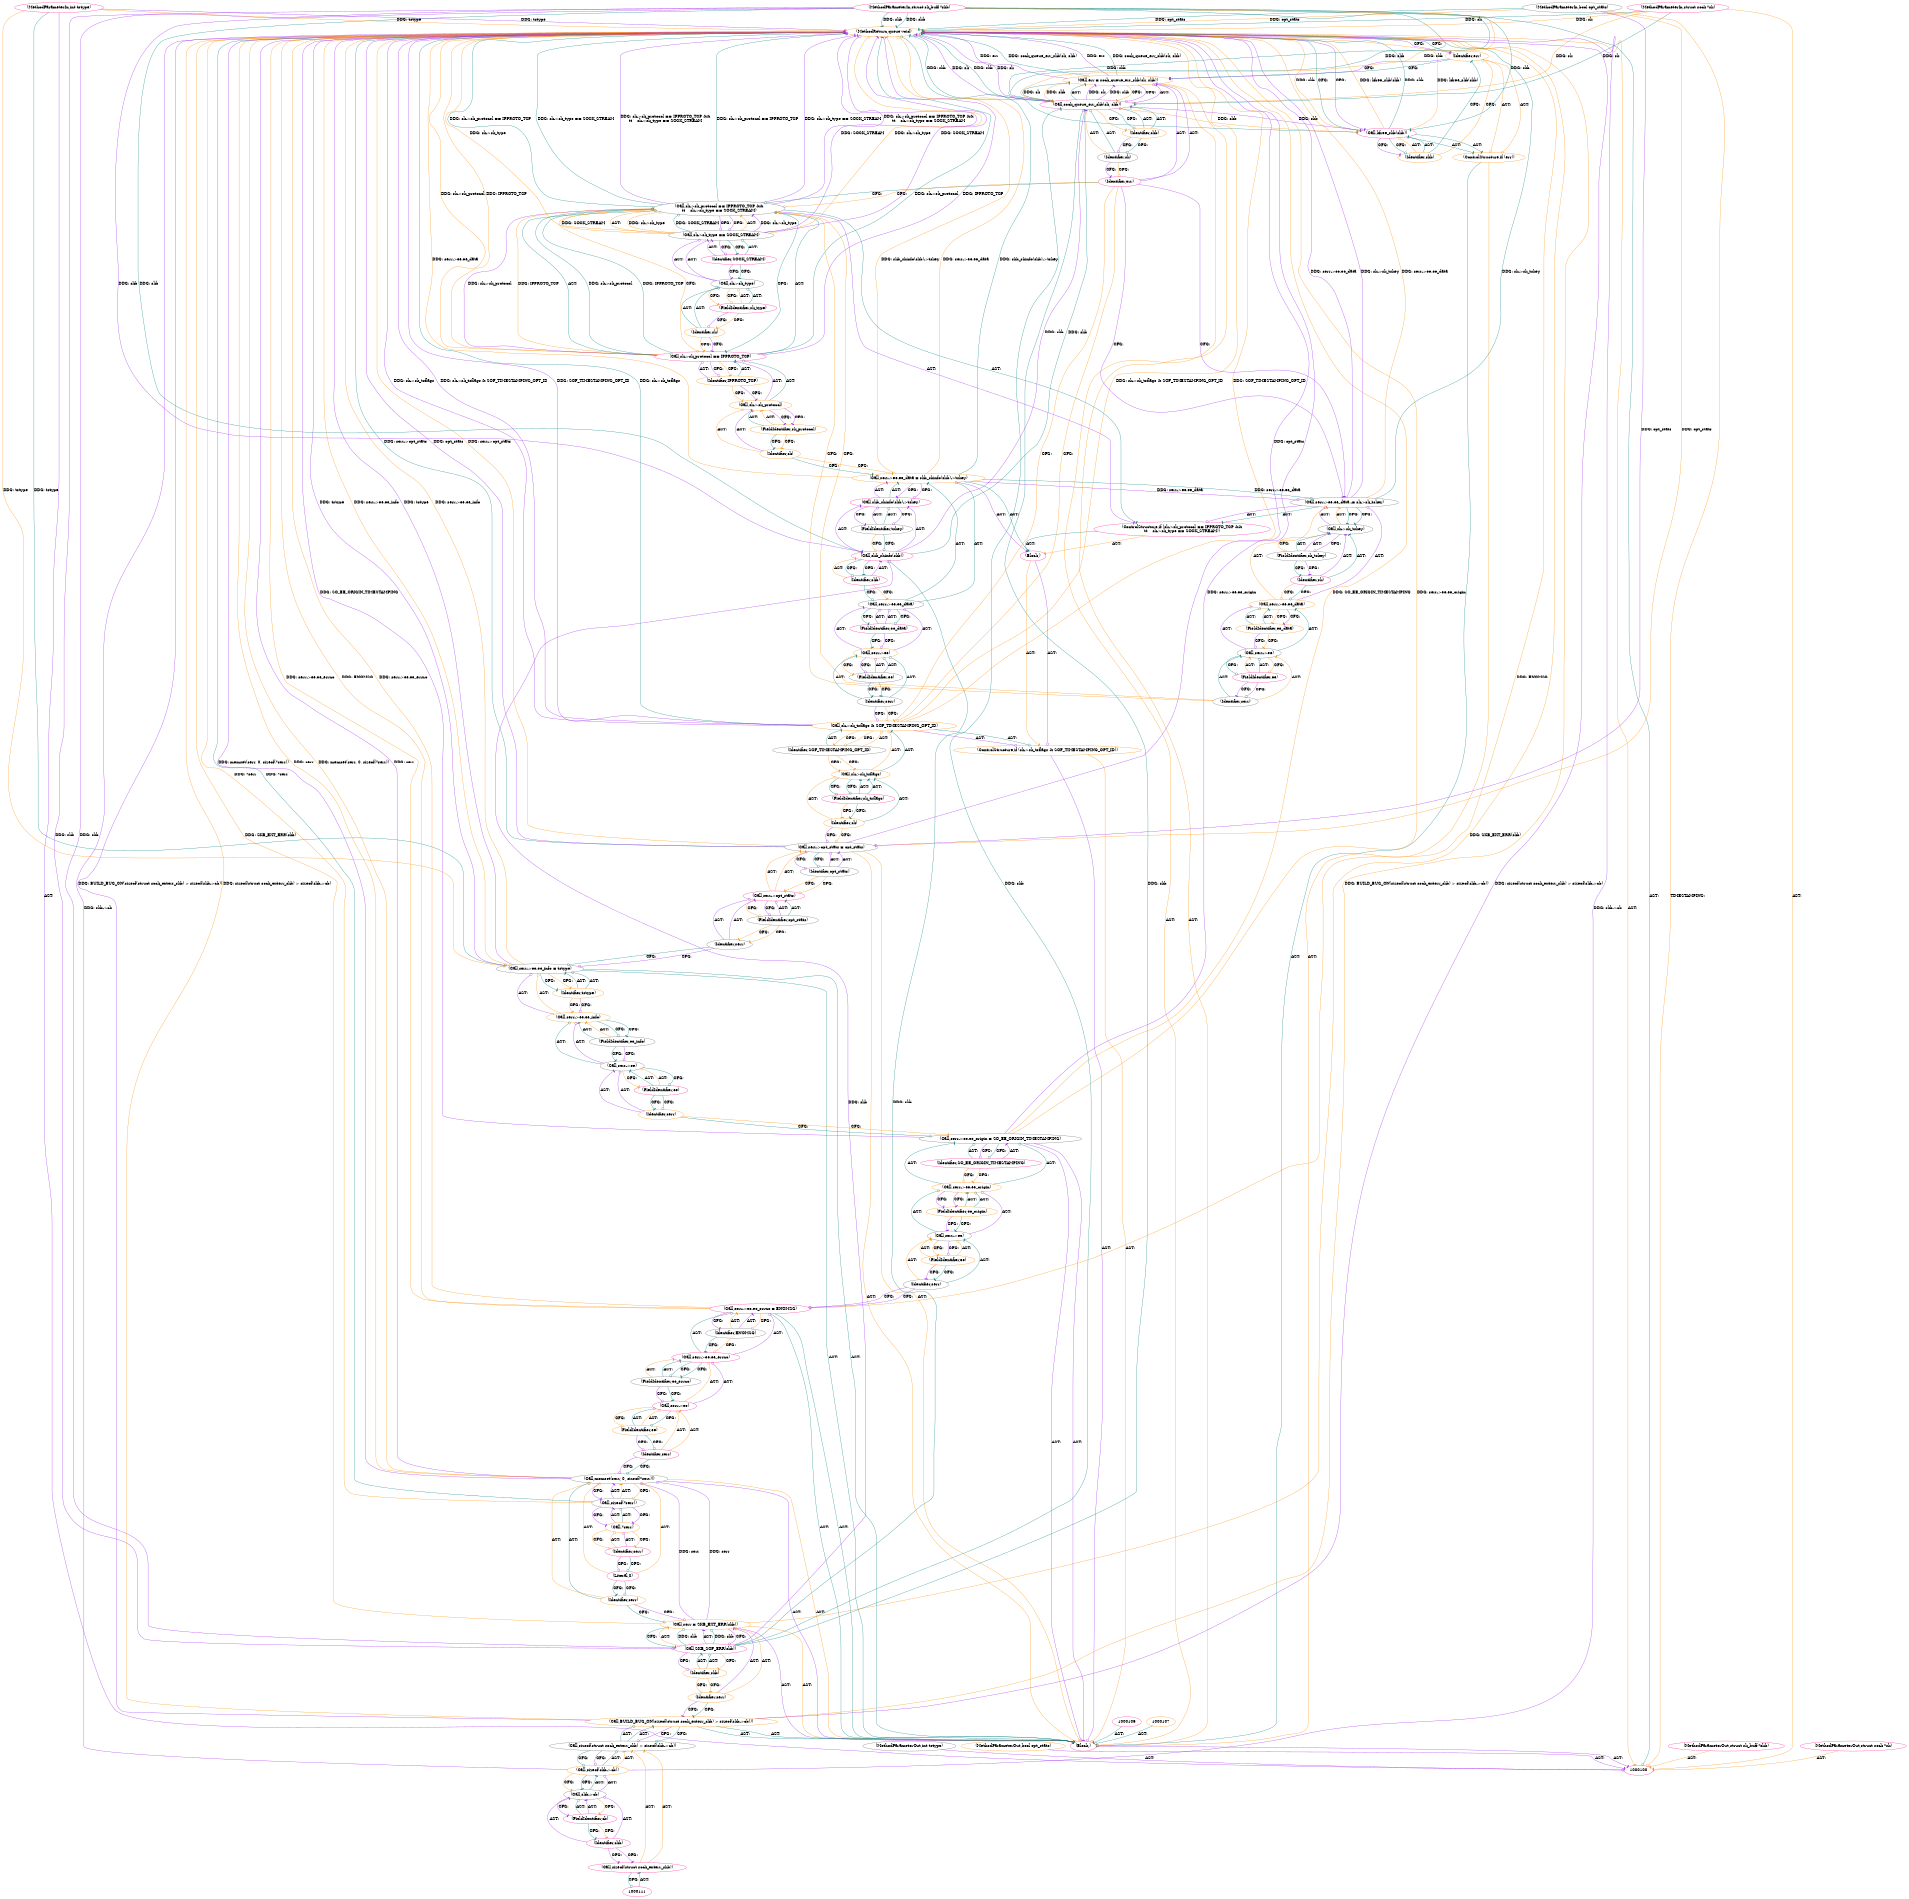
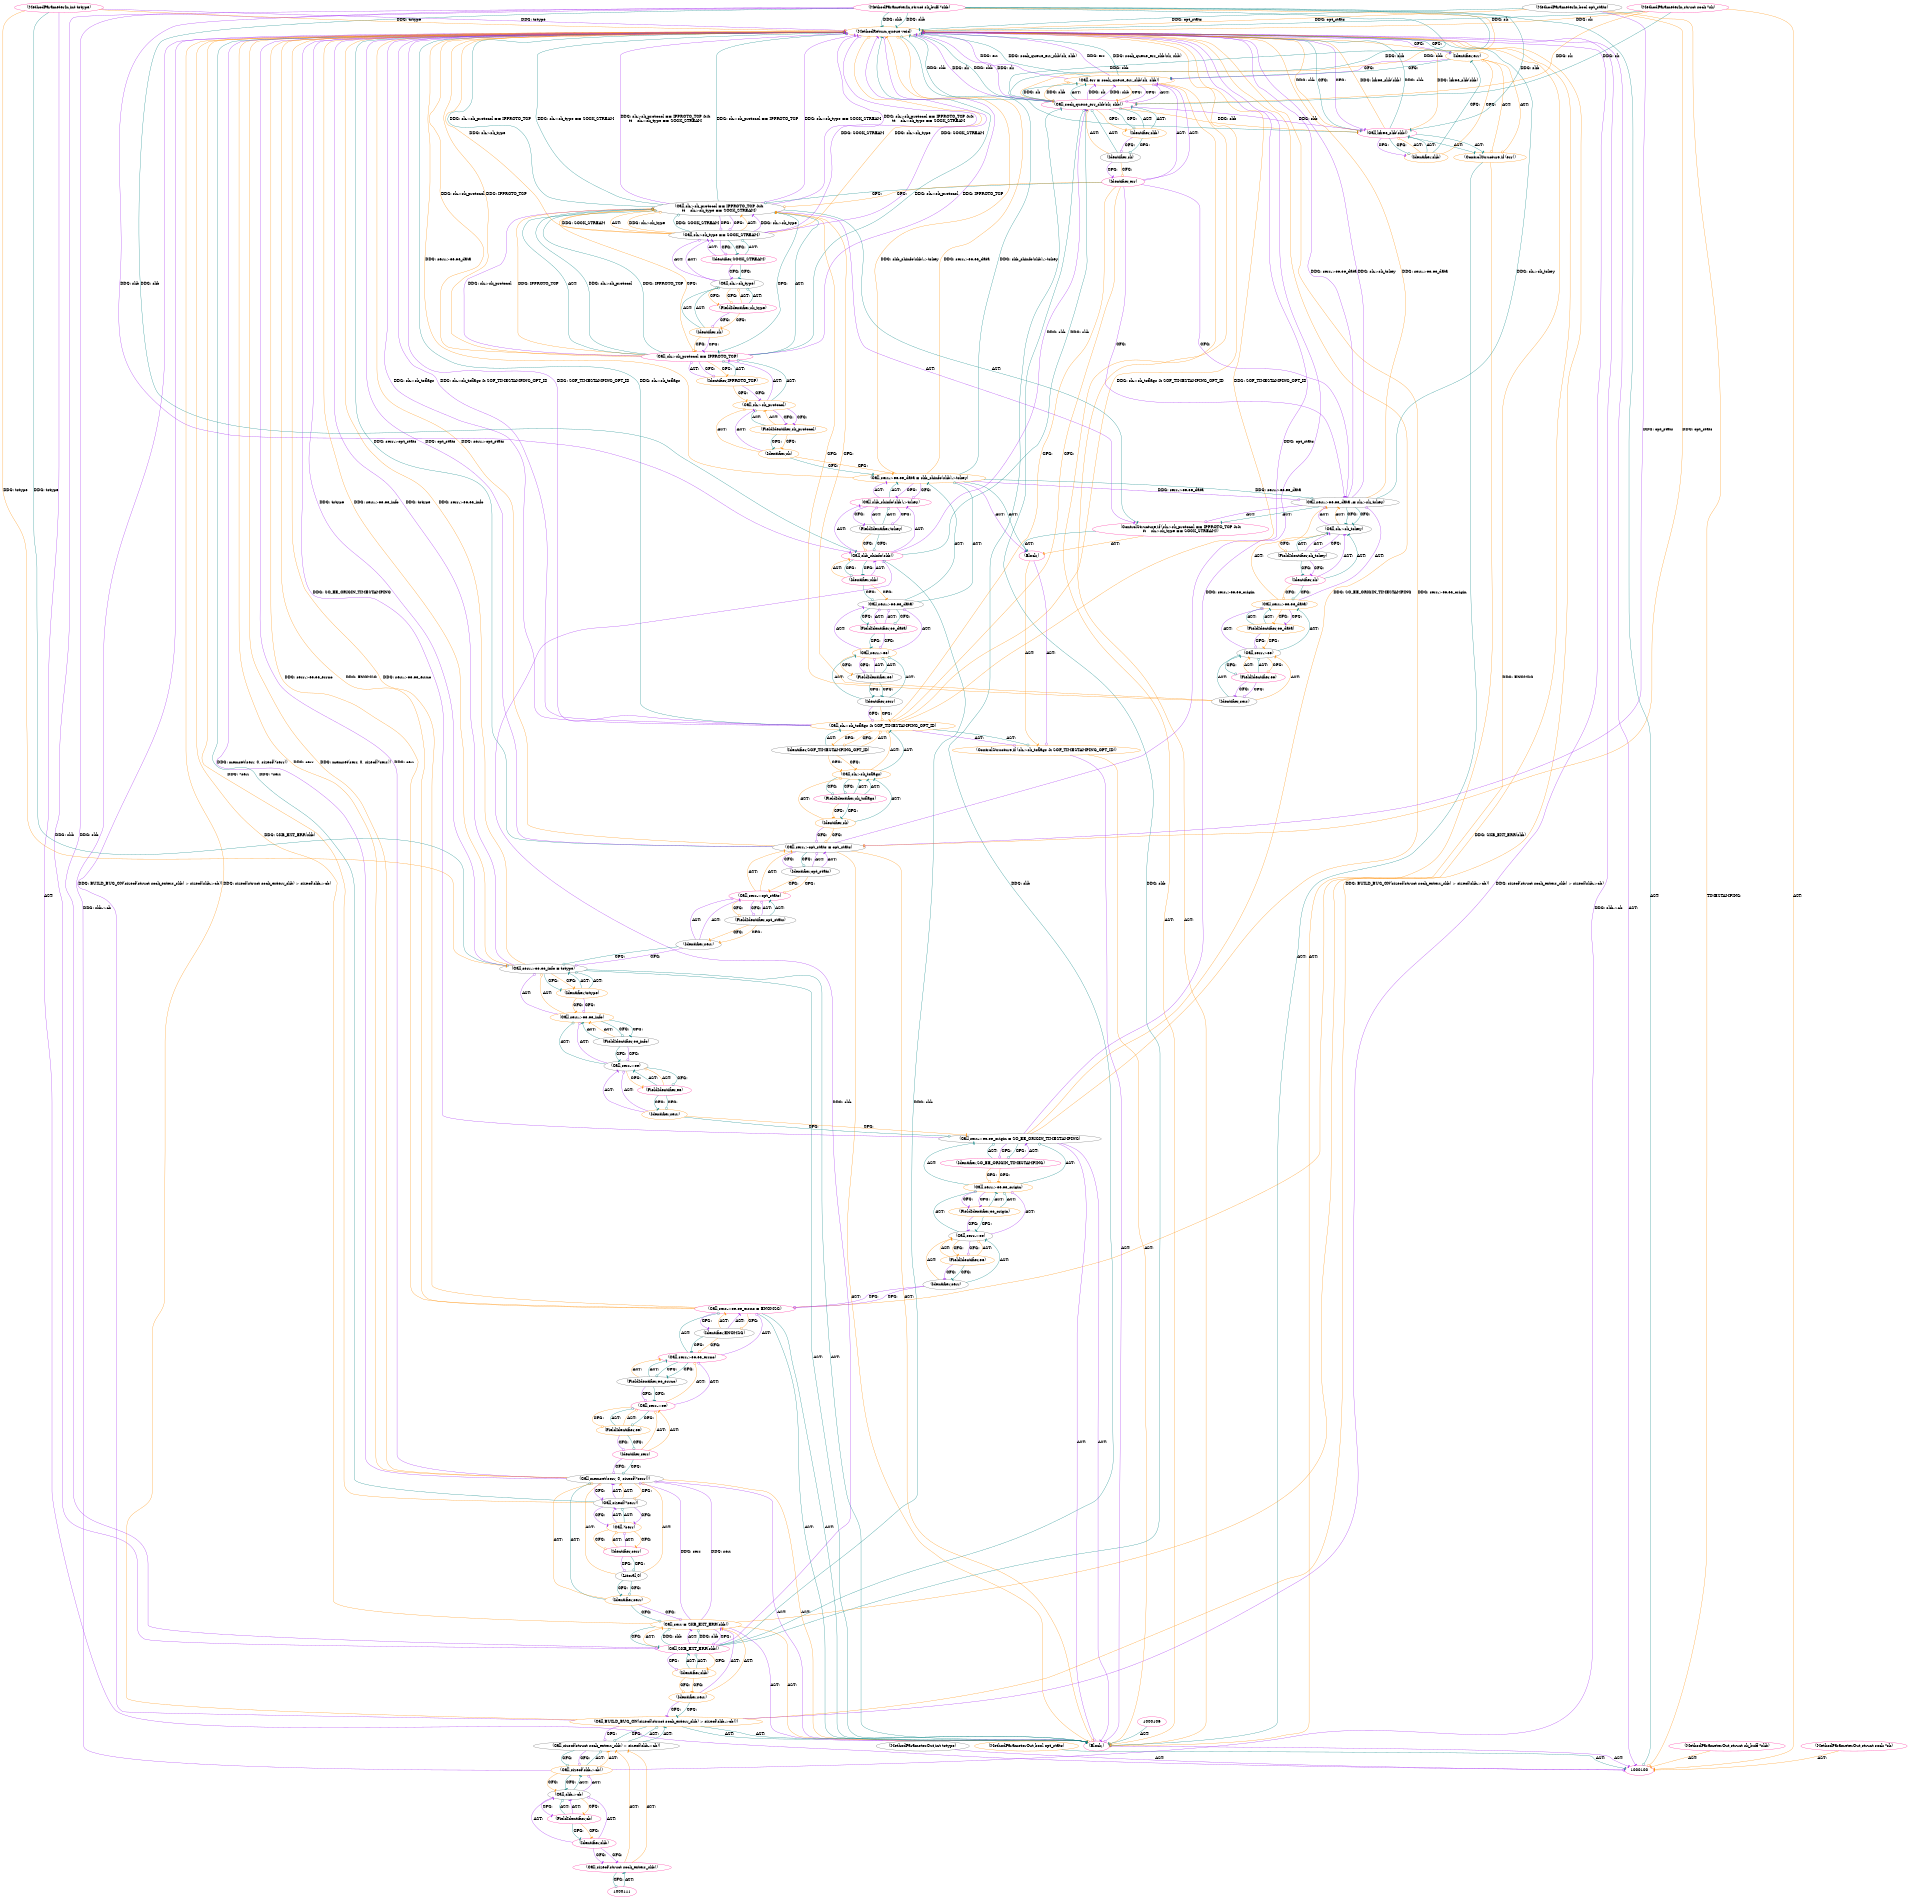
(1618, 550) -> (1618, 562)
(623, 1576) -> (631, 1576)
(710, 1649) -> (693, 1649)
(1161, 1722) -> none
(1337, 1752) -> (1344, 1752)
(1230, 1763) -> (1255, 1764)
